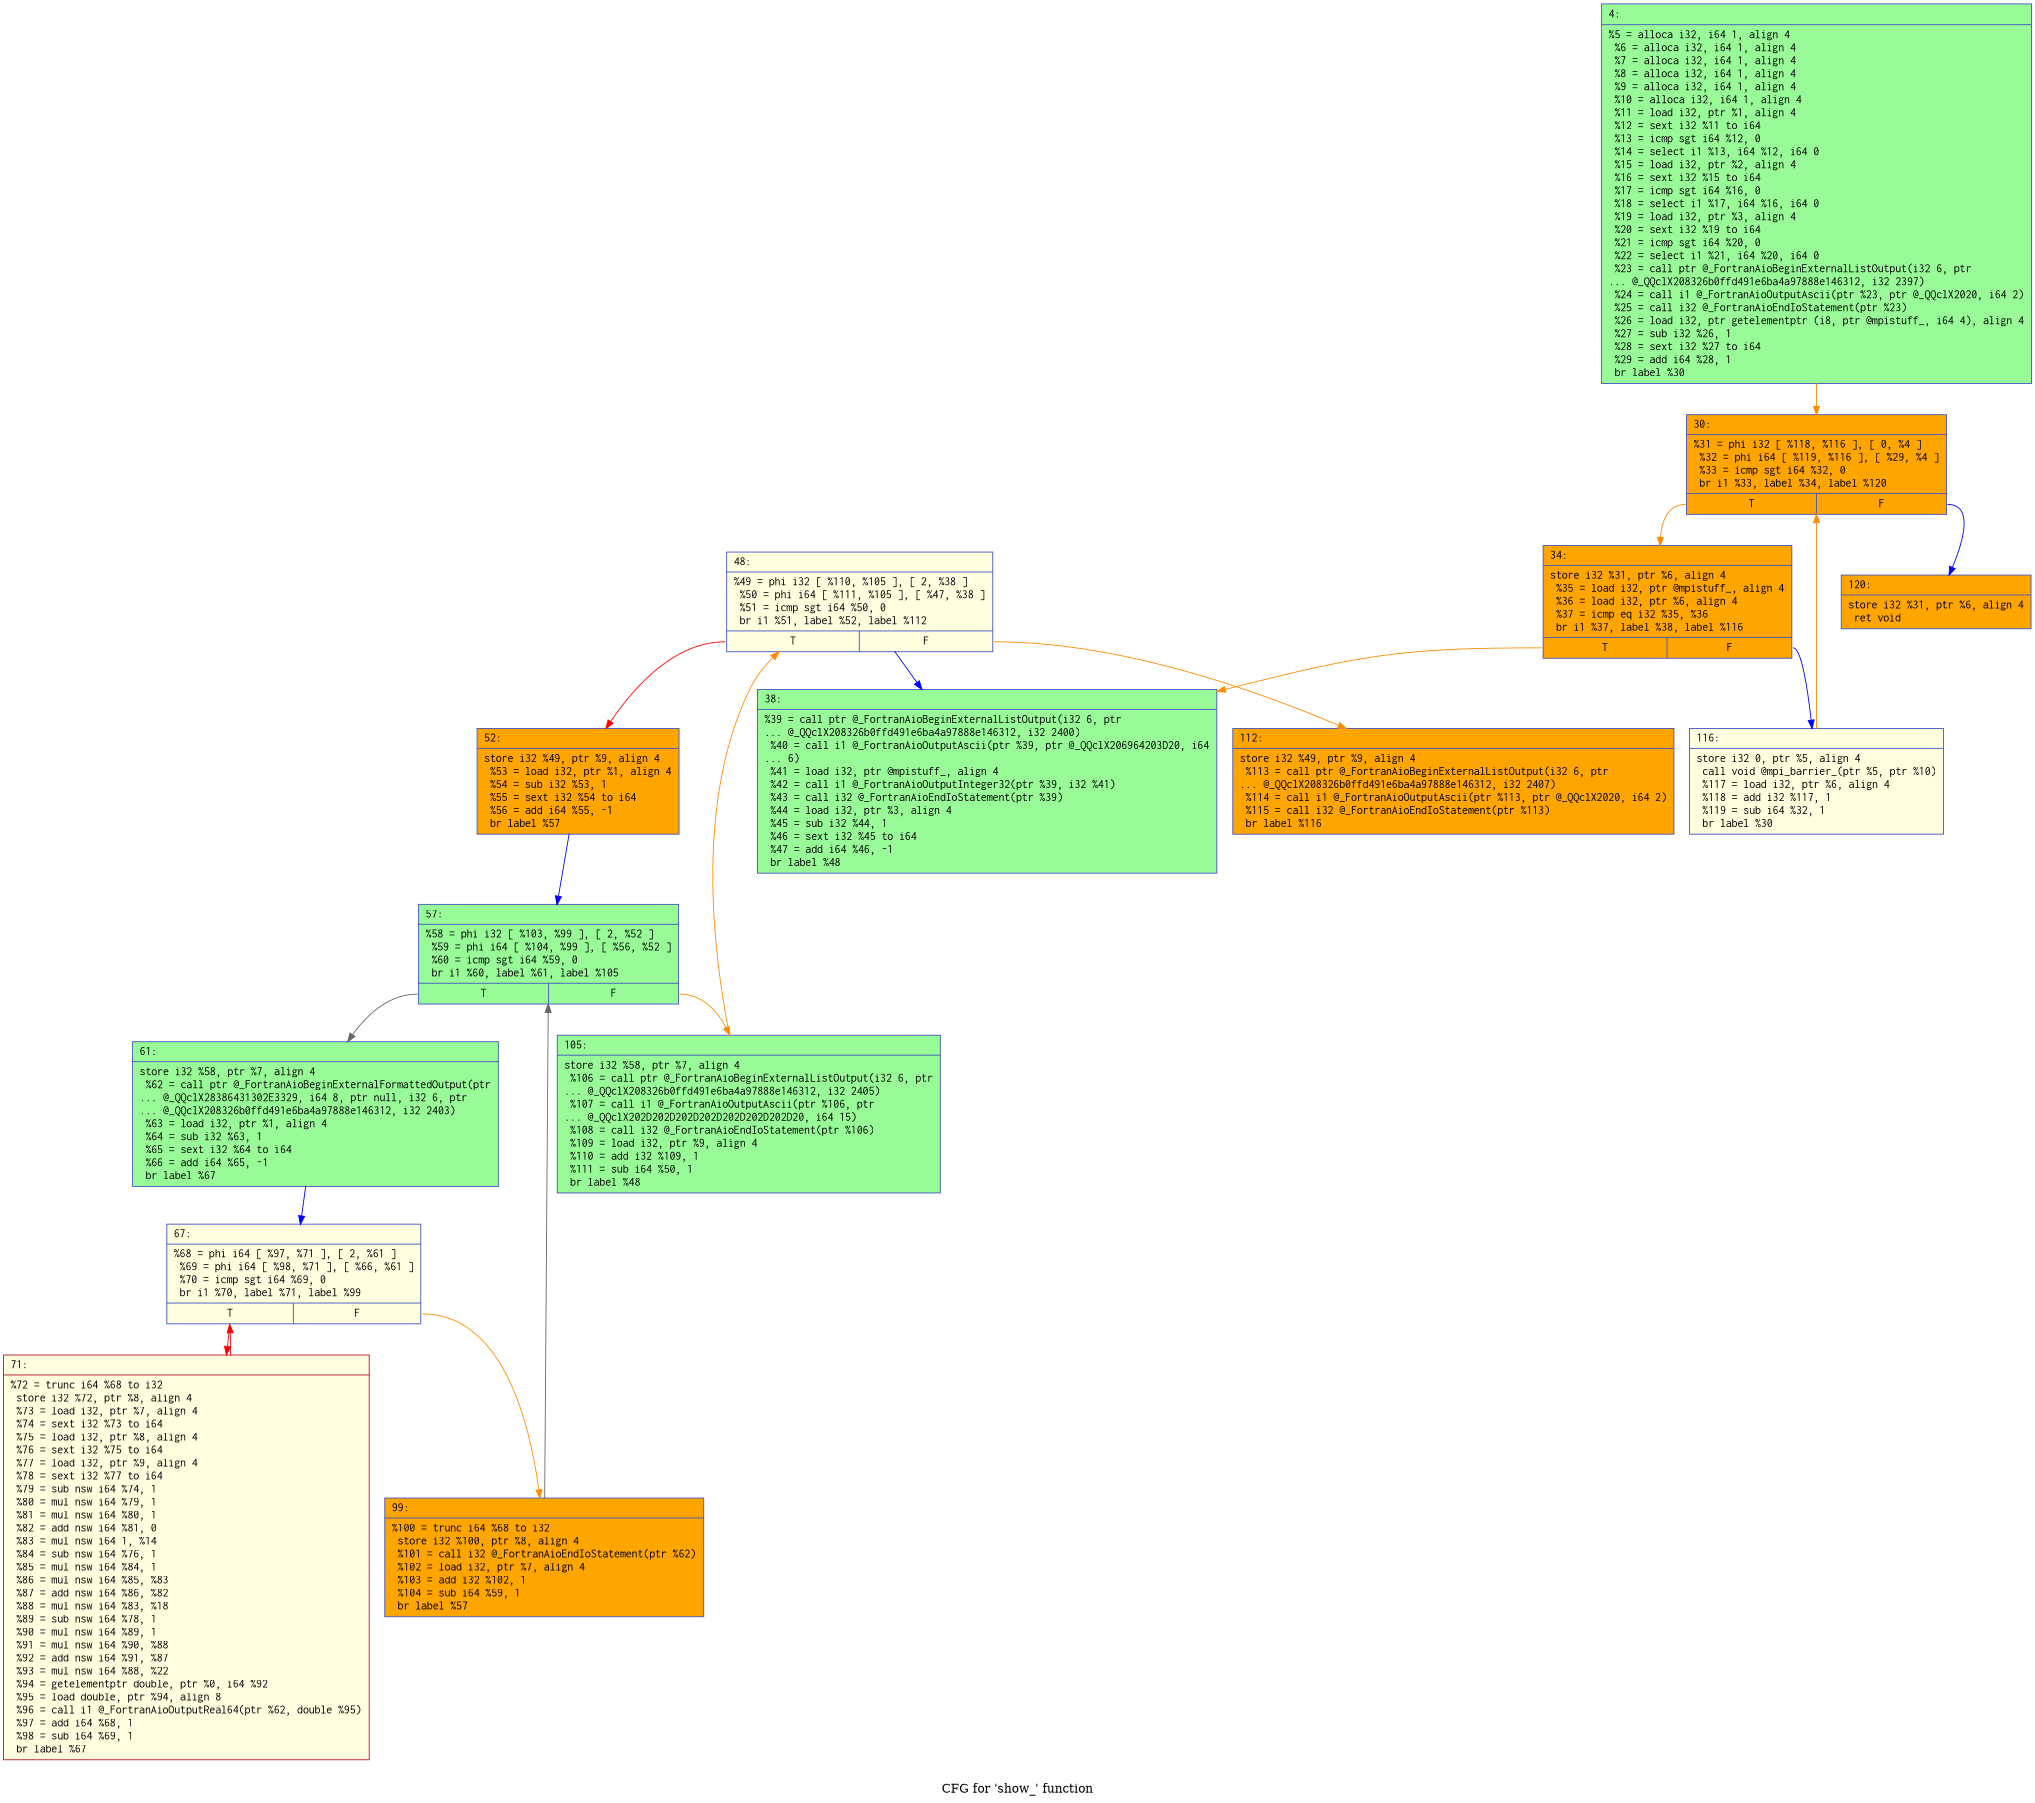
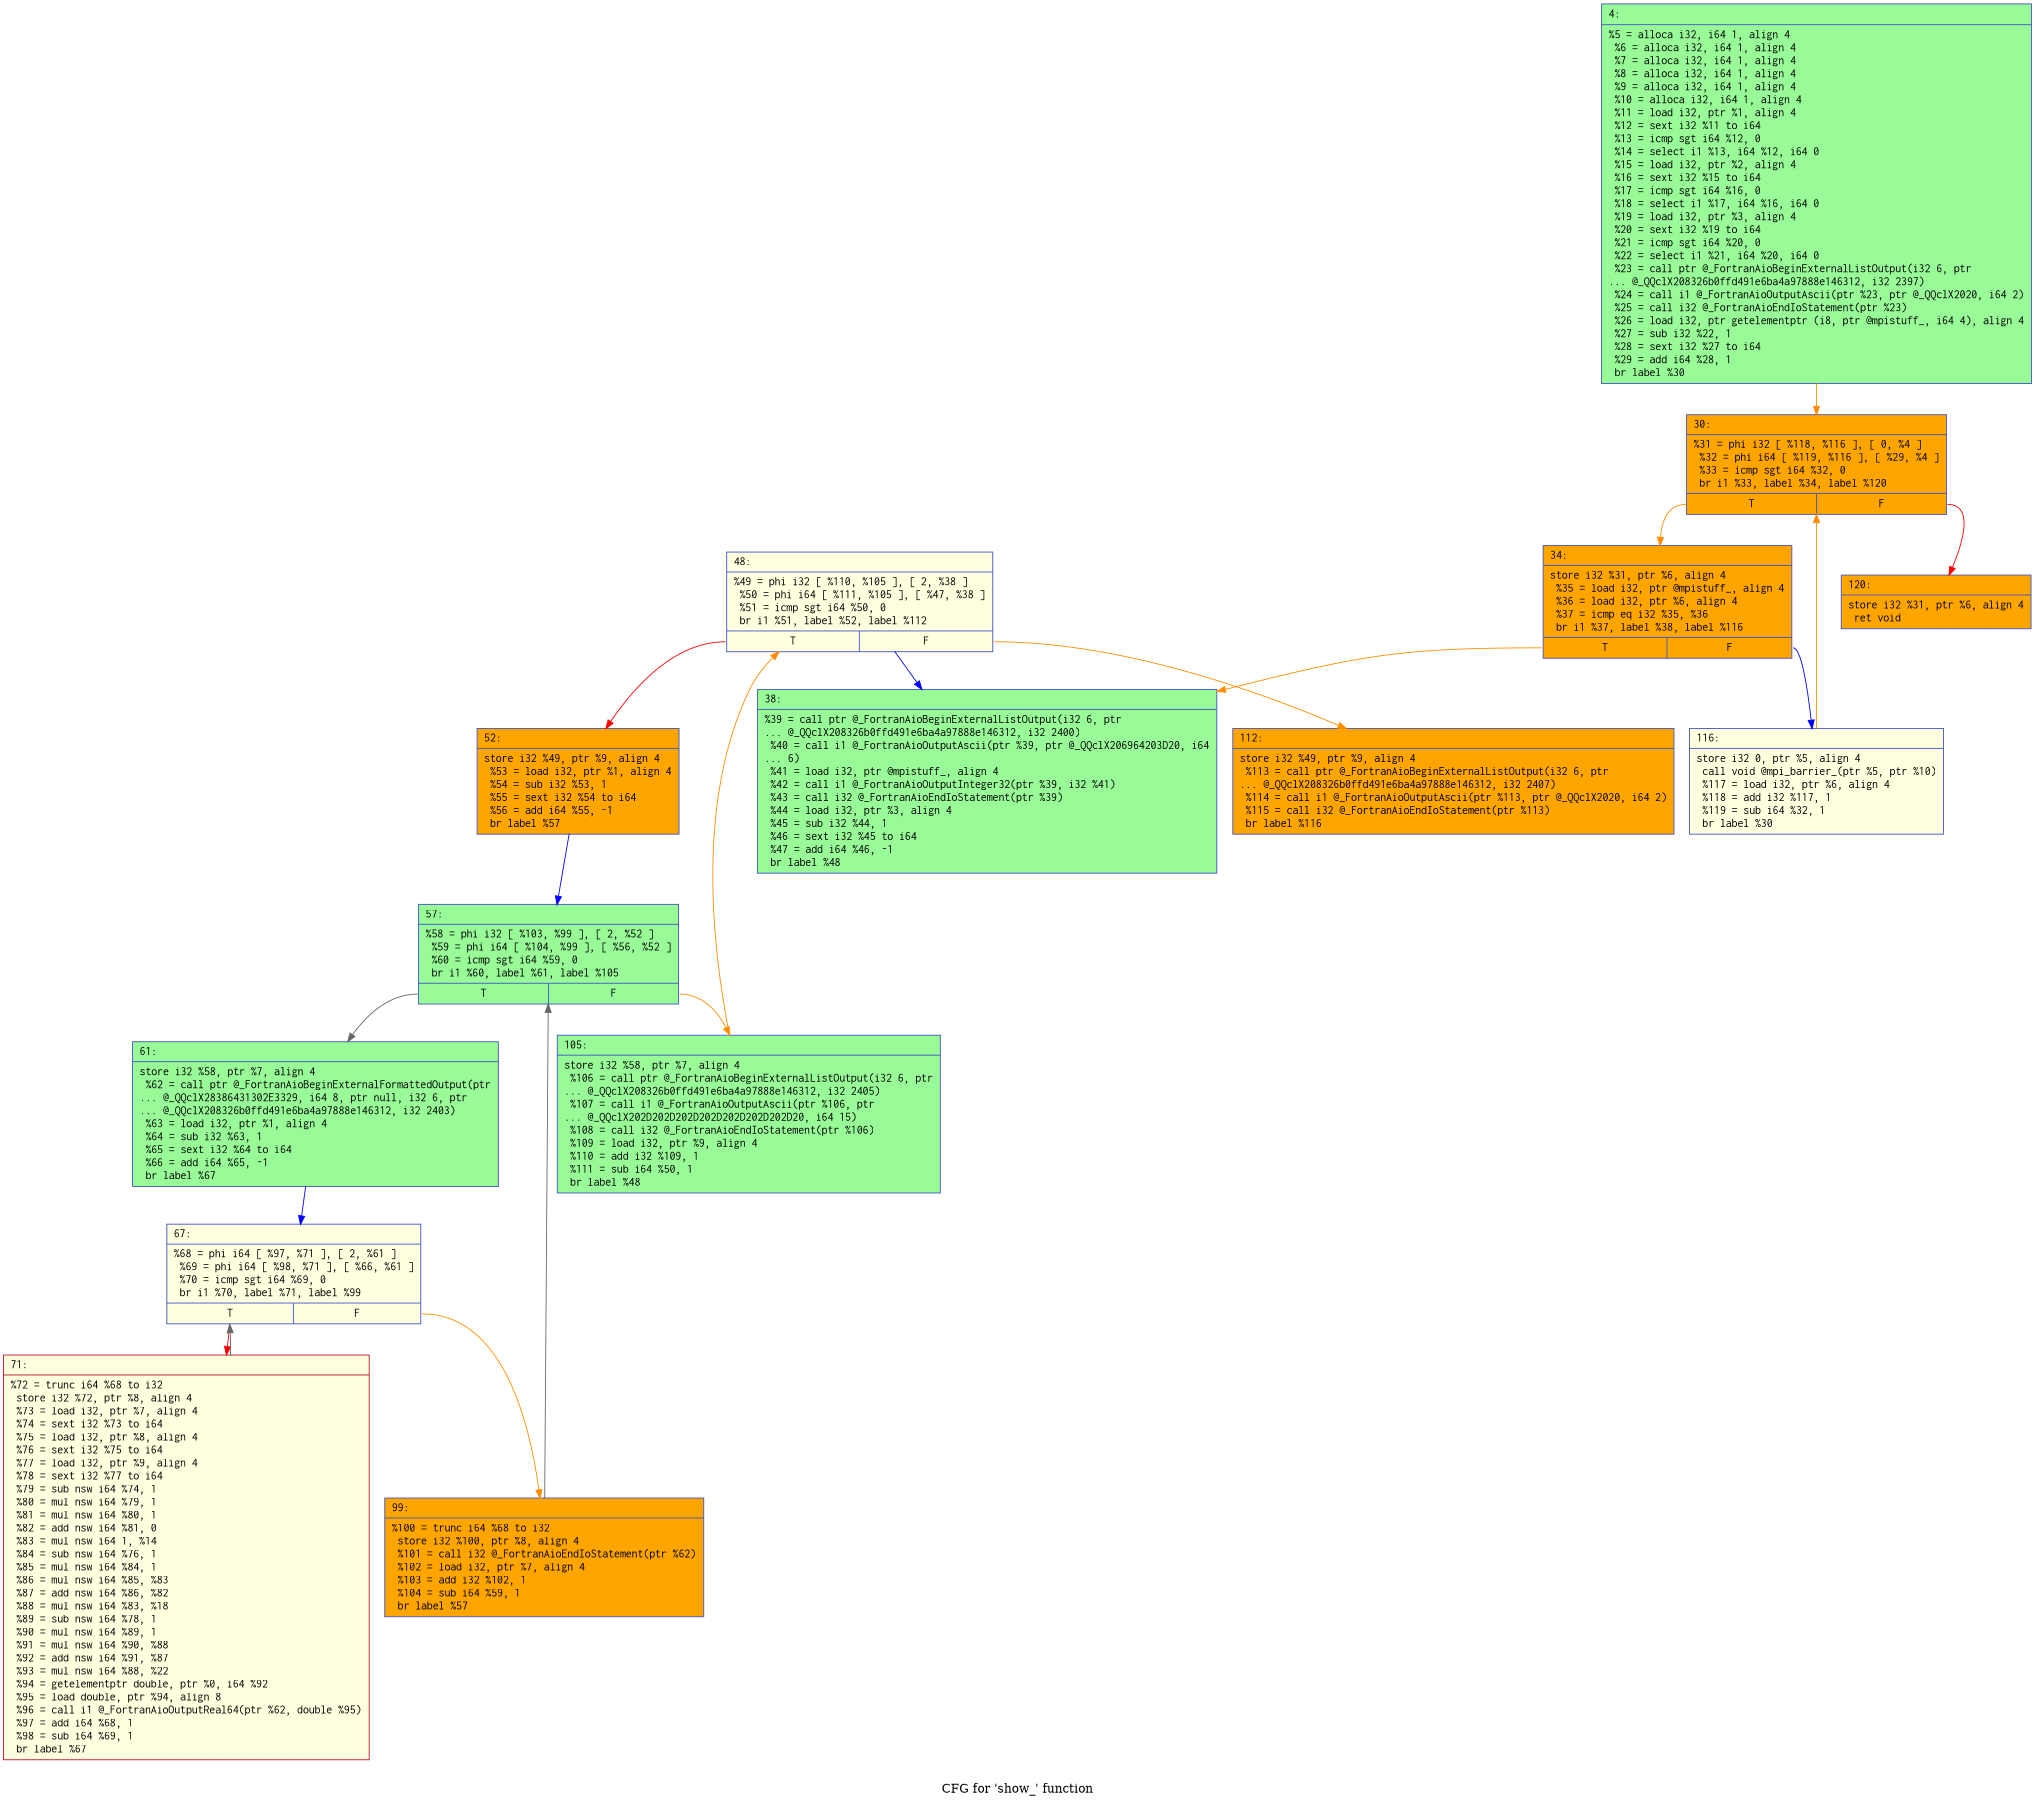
(1670, 334) -> (1670, 334)
(1963, 532) -> (1963, 532)
(231, 1344) -> (231, 1344)
